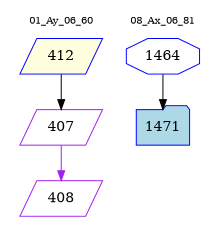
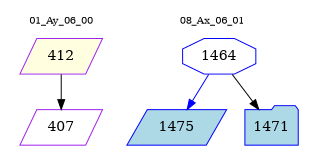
(61, 21) -> (61, 21)
(163, 21) -> (212, 21)
(61, 56) -> (61, 56)
none -> (177, 127)
(61, 198) -> none
